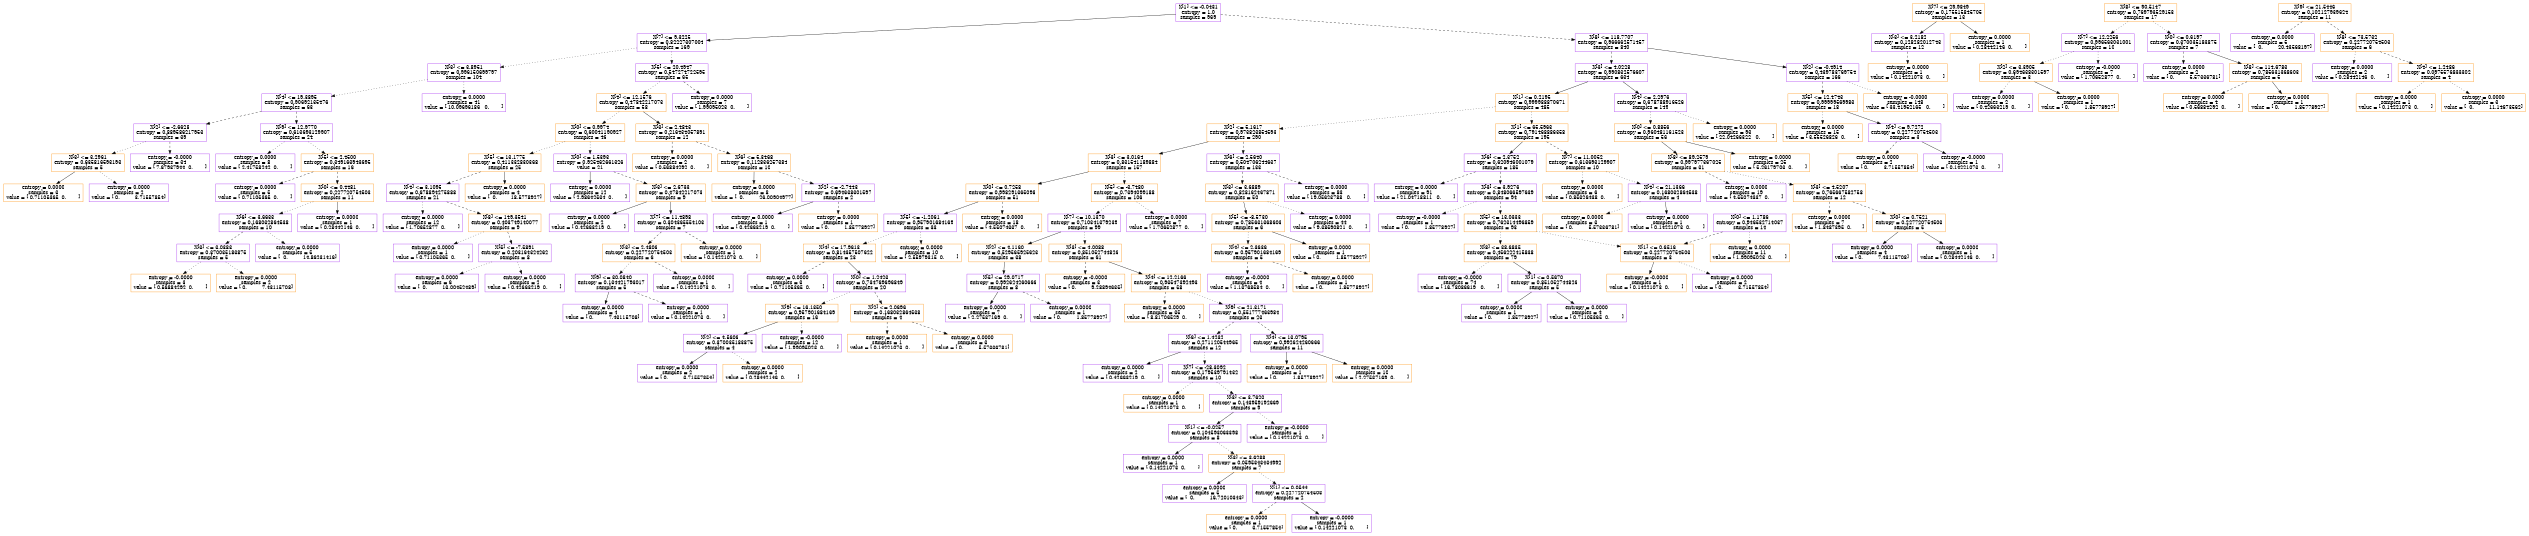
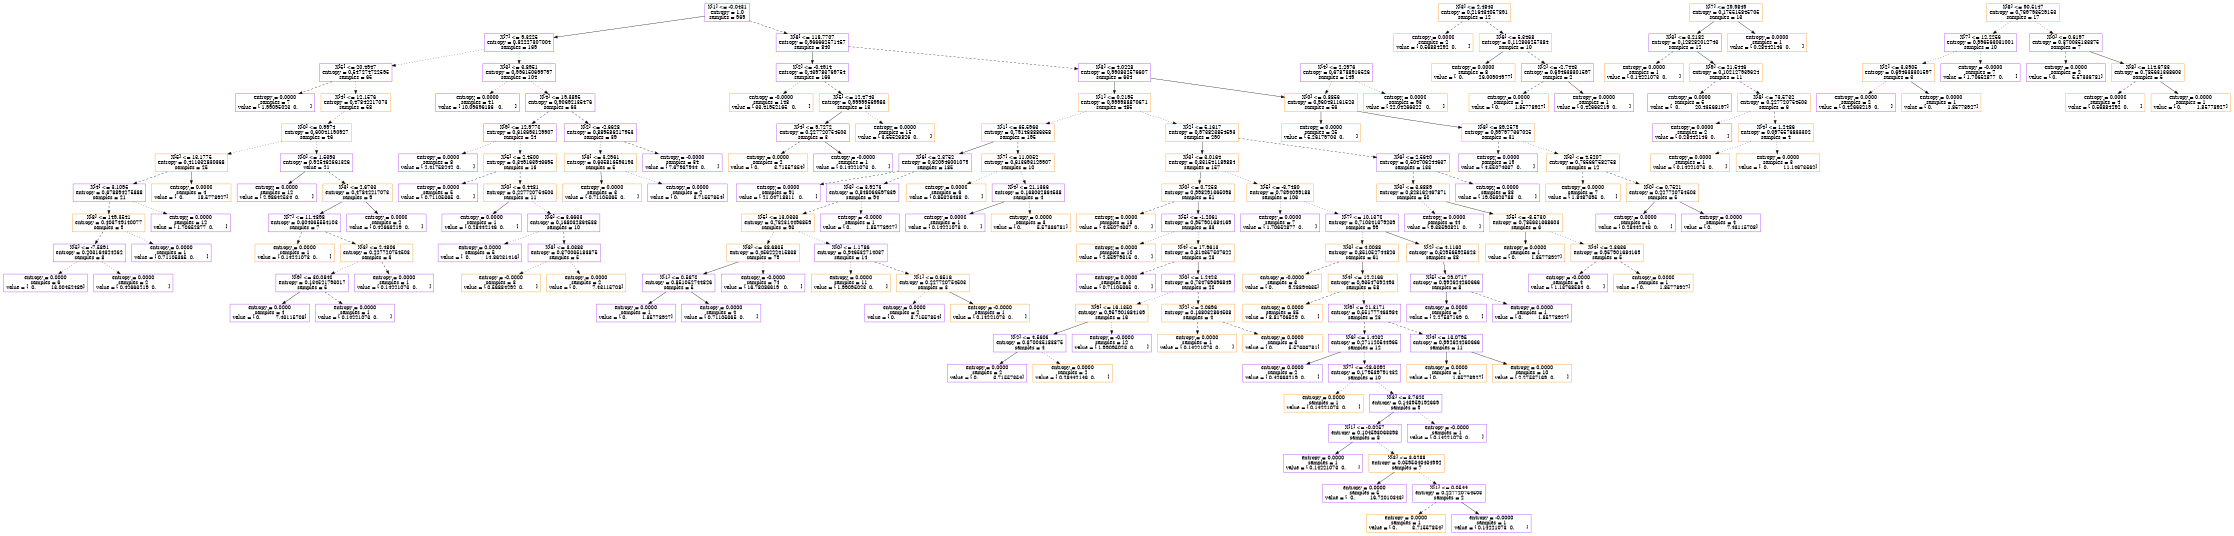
none -> (1704, 57)
(1630, 87) -> (1216, 88)
(650, 117) -> none
(1577, 239) -> (813, 237)
(611, 283) -> (312, 283)
